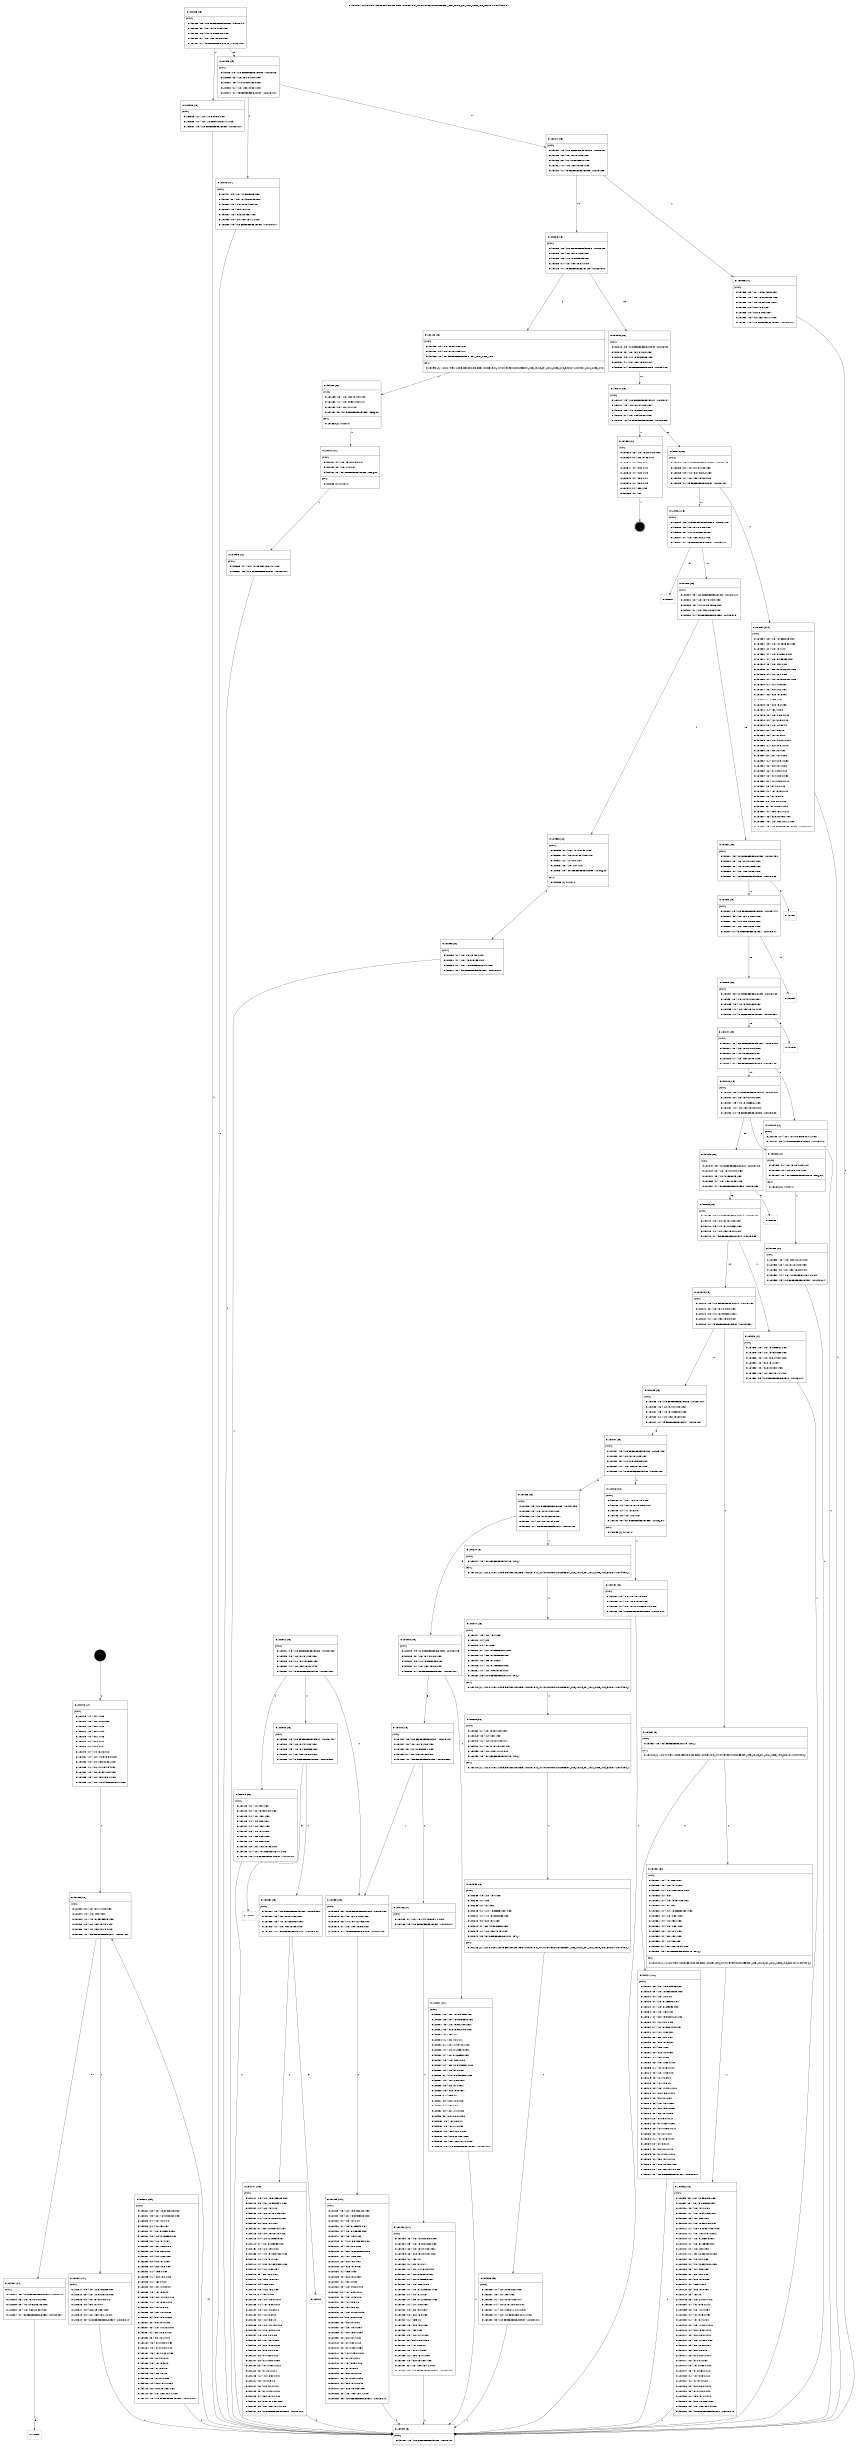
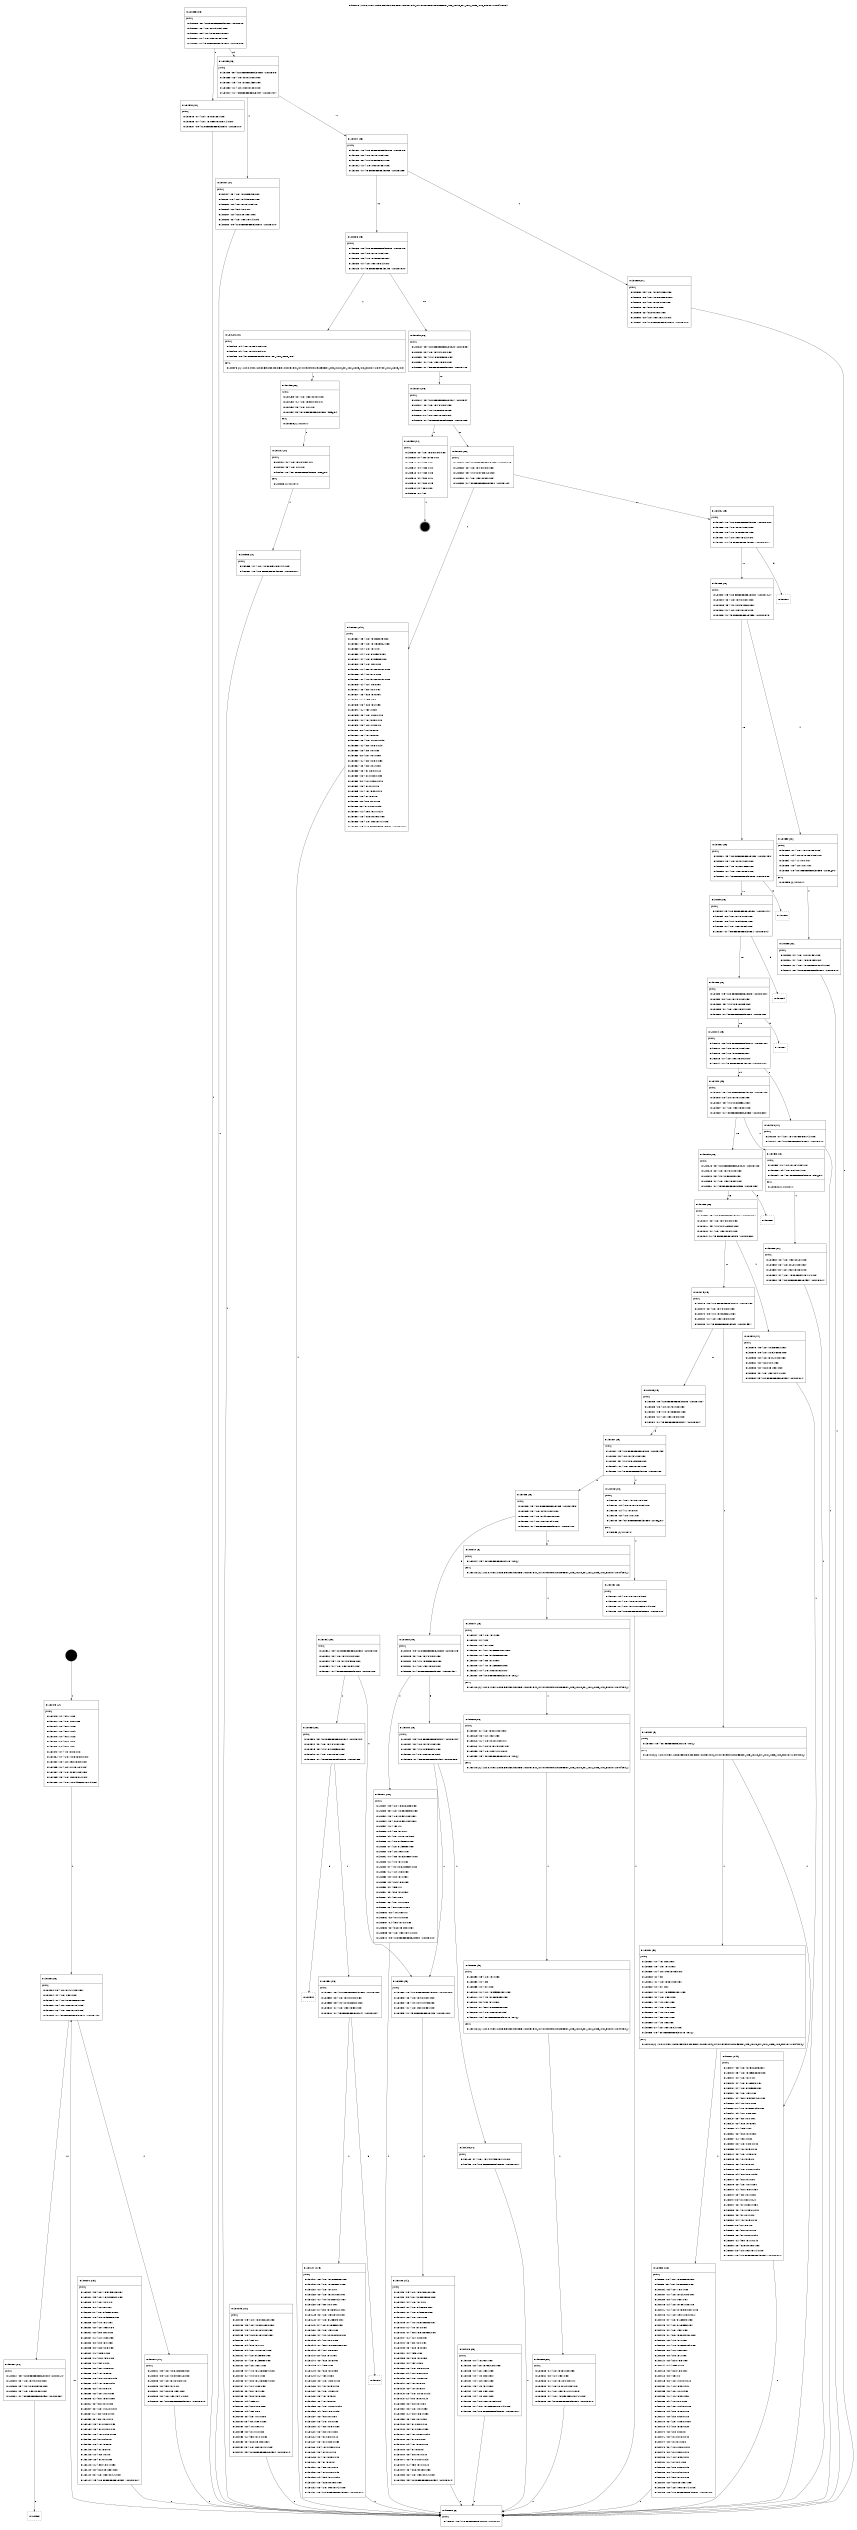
(265, 1730) -> none
(424, 2075) -> (526, 2343)
